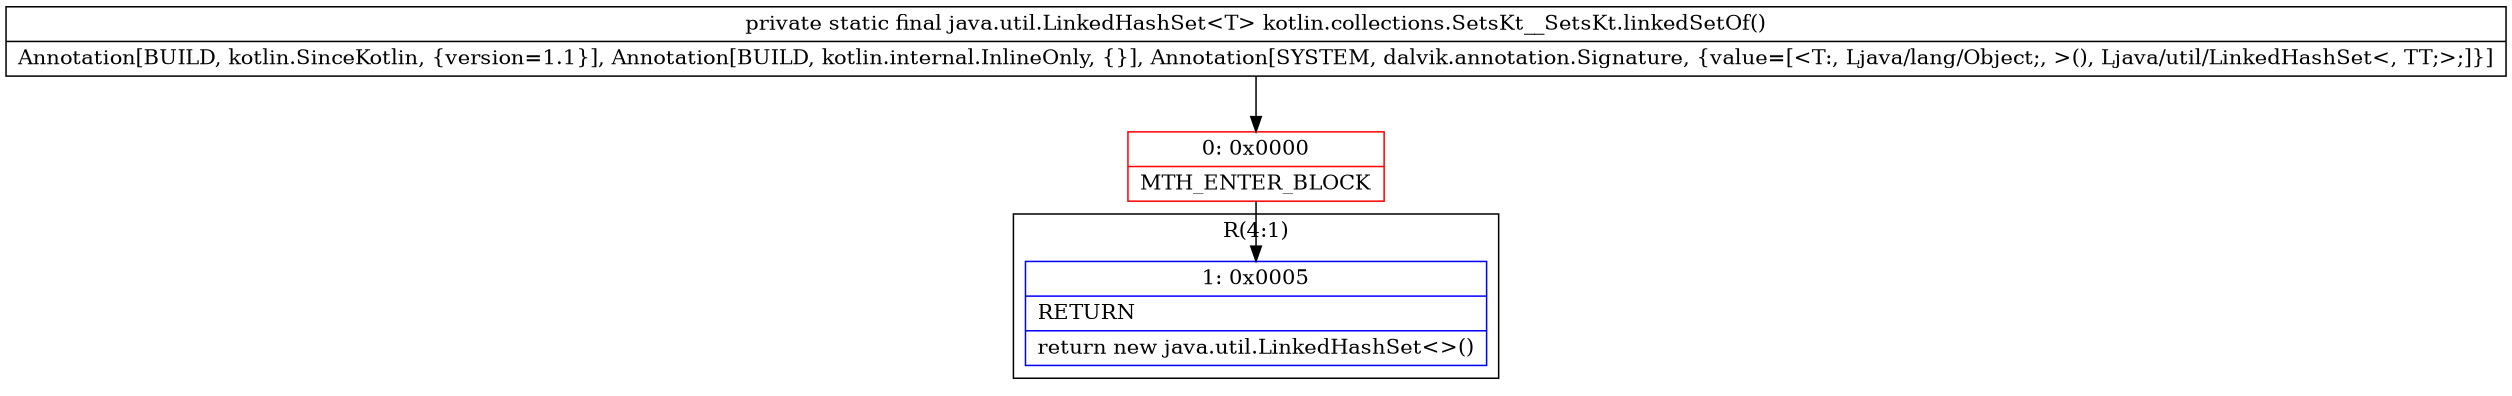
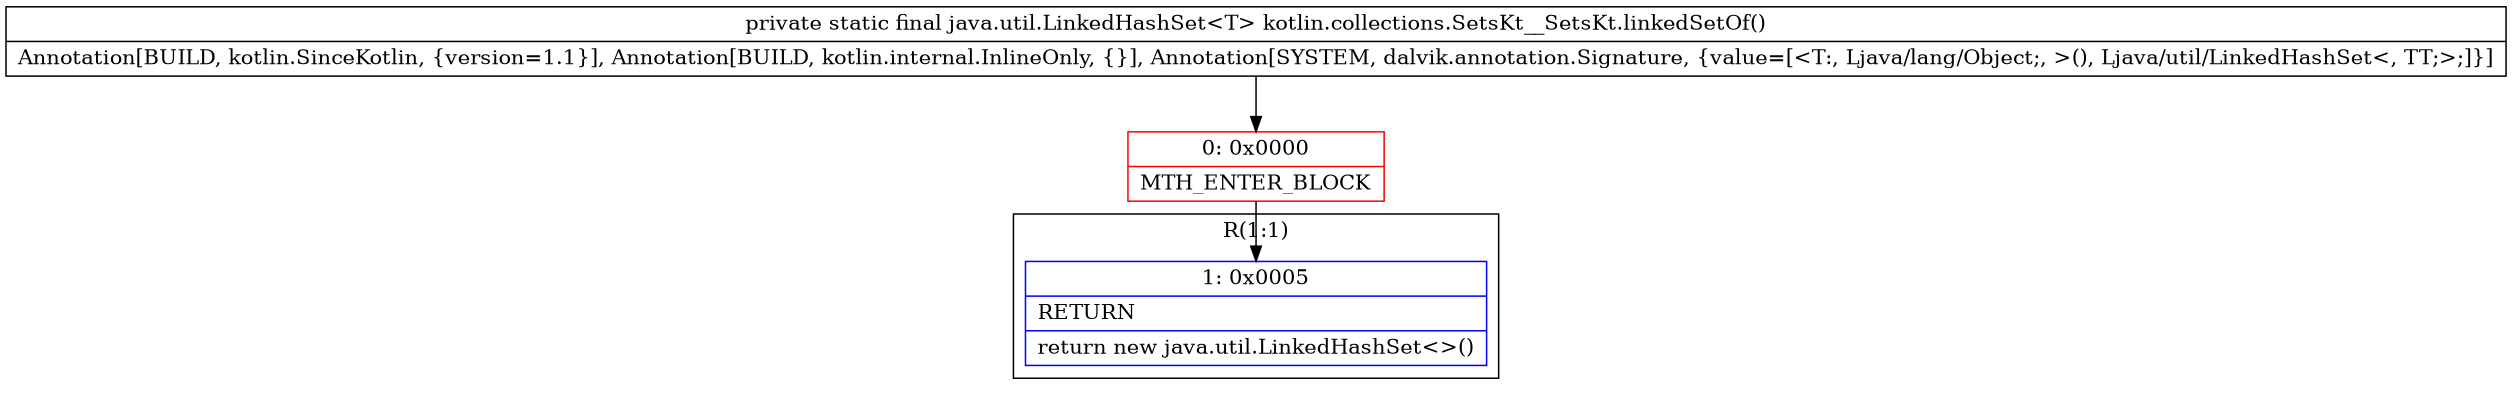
(1256, 231) -> (1256, 231)
